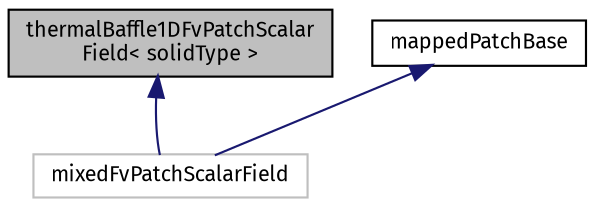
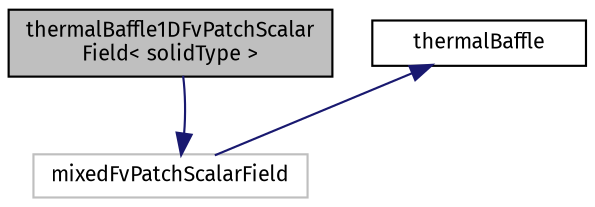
(479, 43) -> (479, 43)
(156, 126) -> (185, 105)
